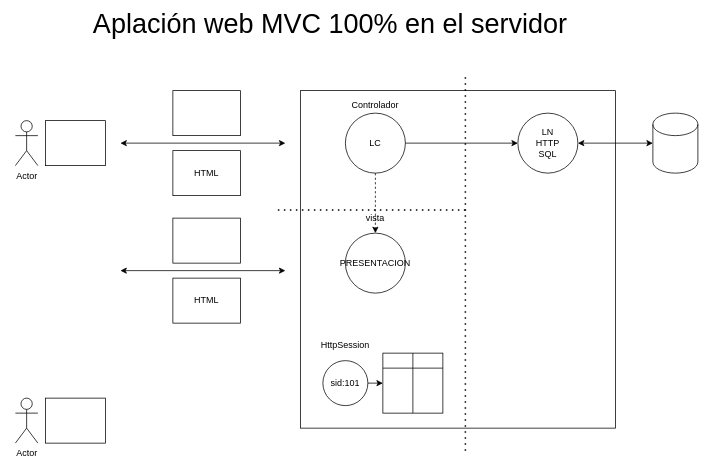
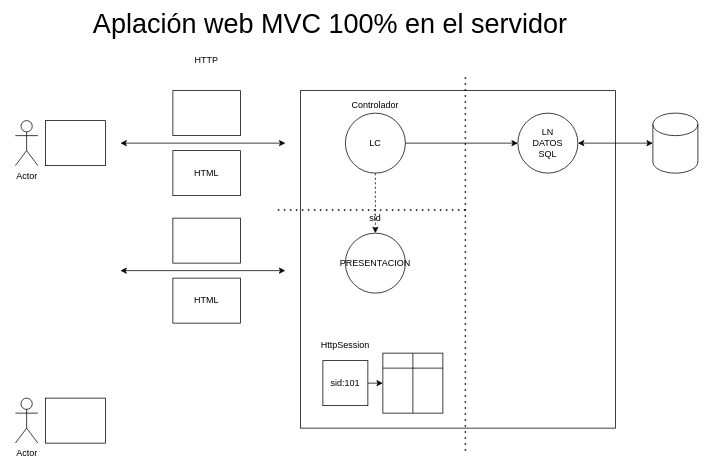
none -> (207, 60)
(548, 143) -> (548, 143)
(375, 218) -> (375, 218)
(345, 383) -> (345, 383)
